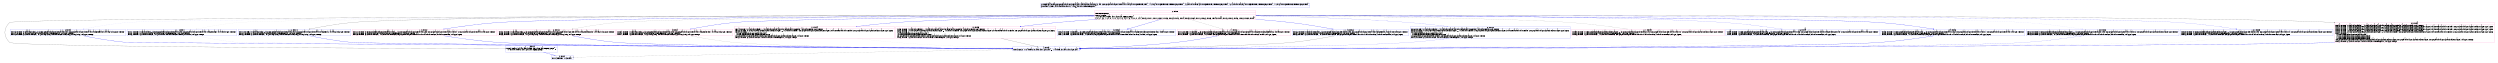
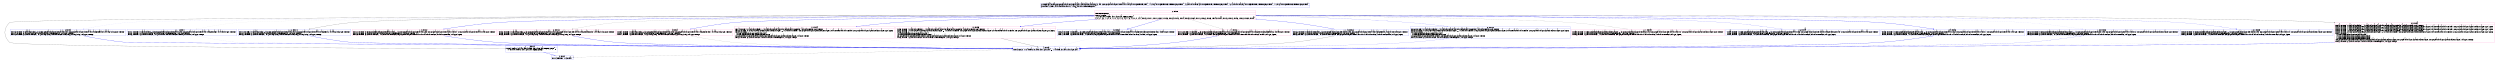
(1294, 23) -> (1296, 23)
